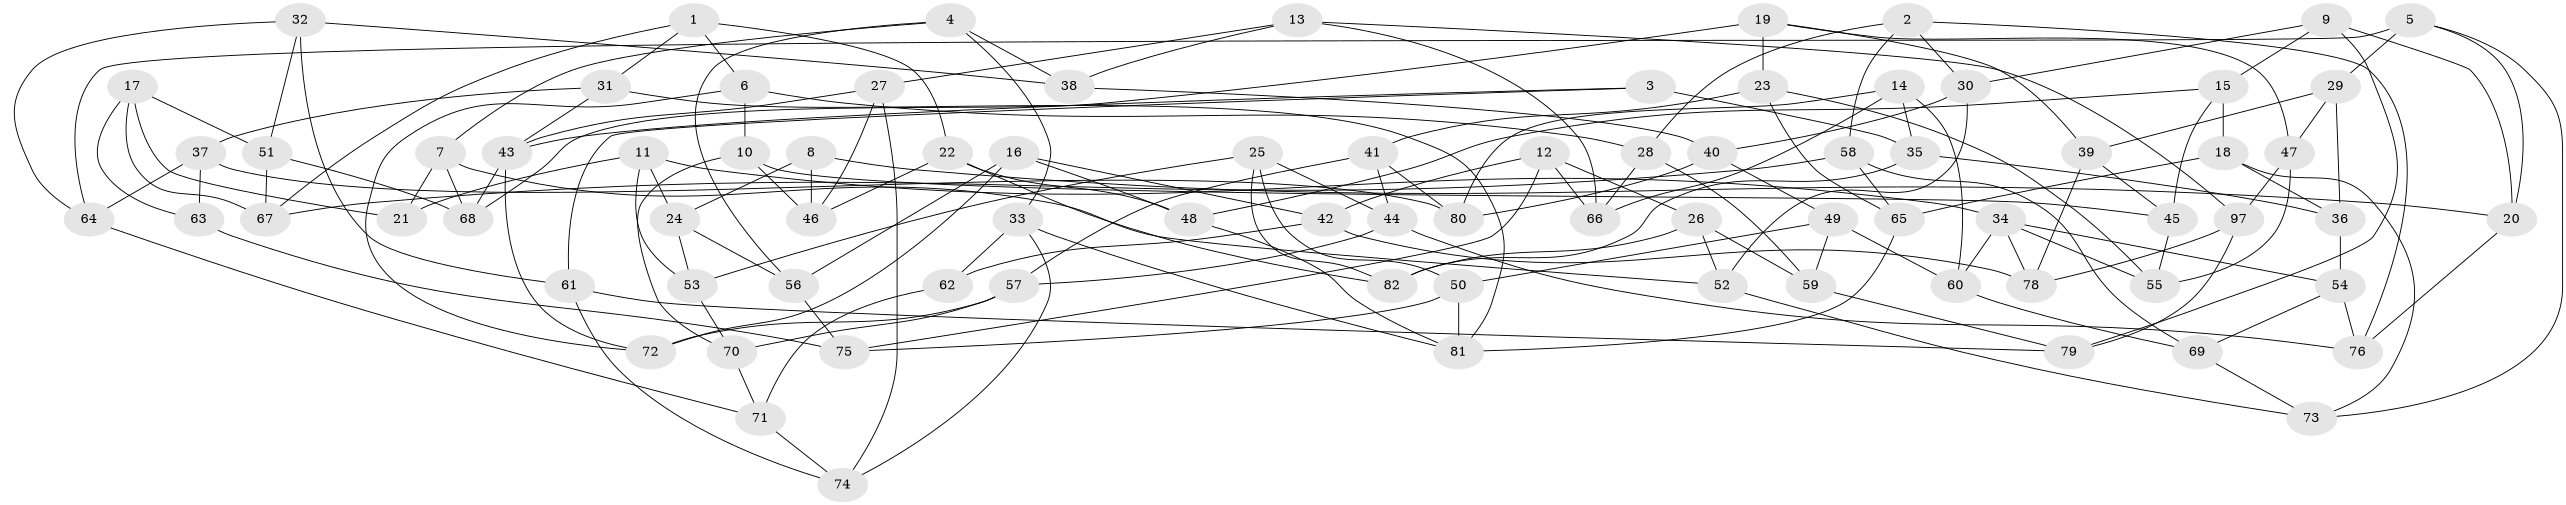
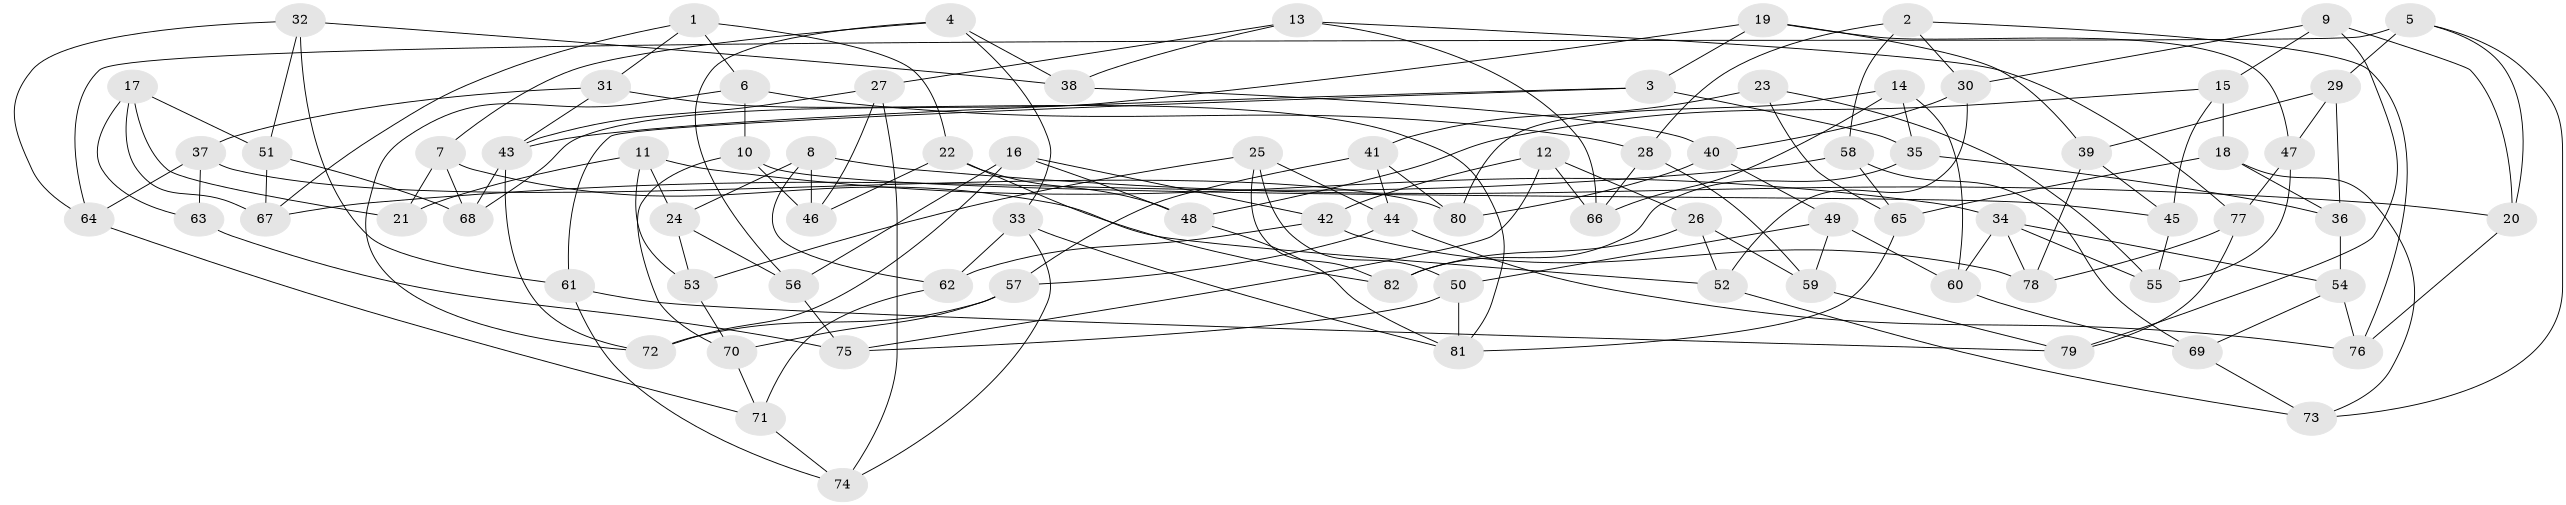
(1763, 61) -> (1707, 53)
(2239, 219) -> (2239, 219)
none -> (811, 255)
